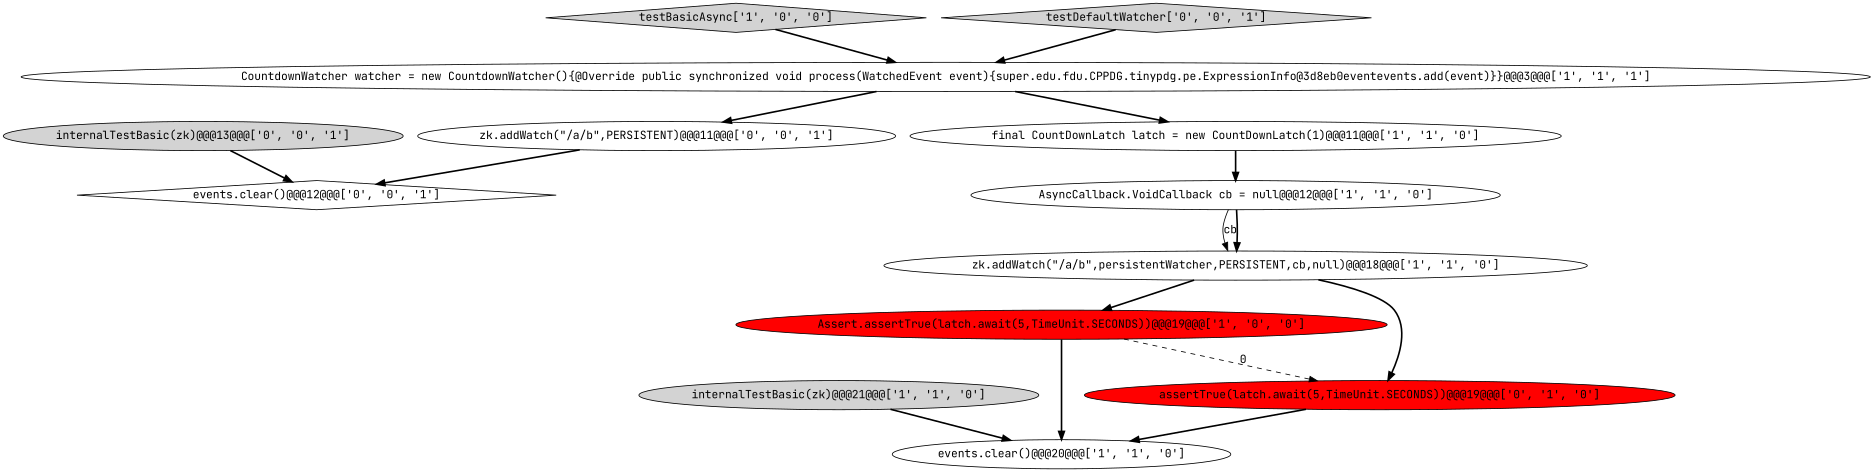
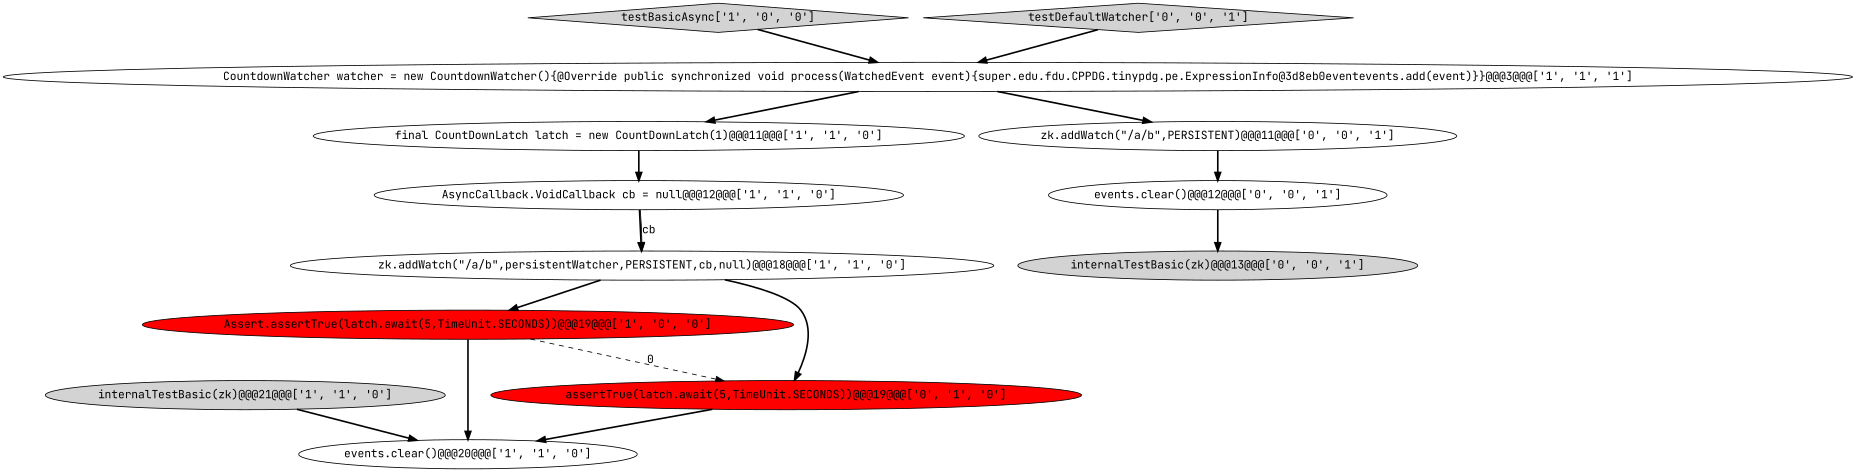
(258, 164) -> (1218, 226)
(317, 195) -> (1218, 195)
